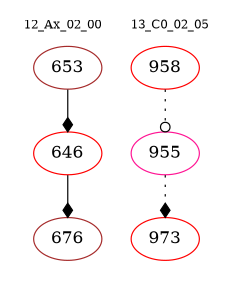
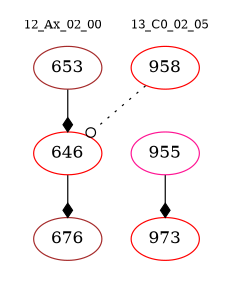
(165, 106) -> (129, 100)
(165, 189) -> (165, 189)
